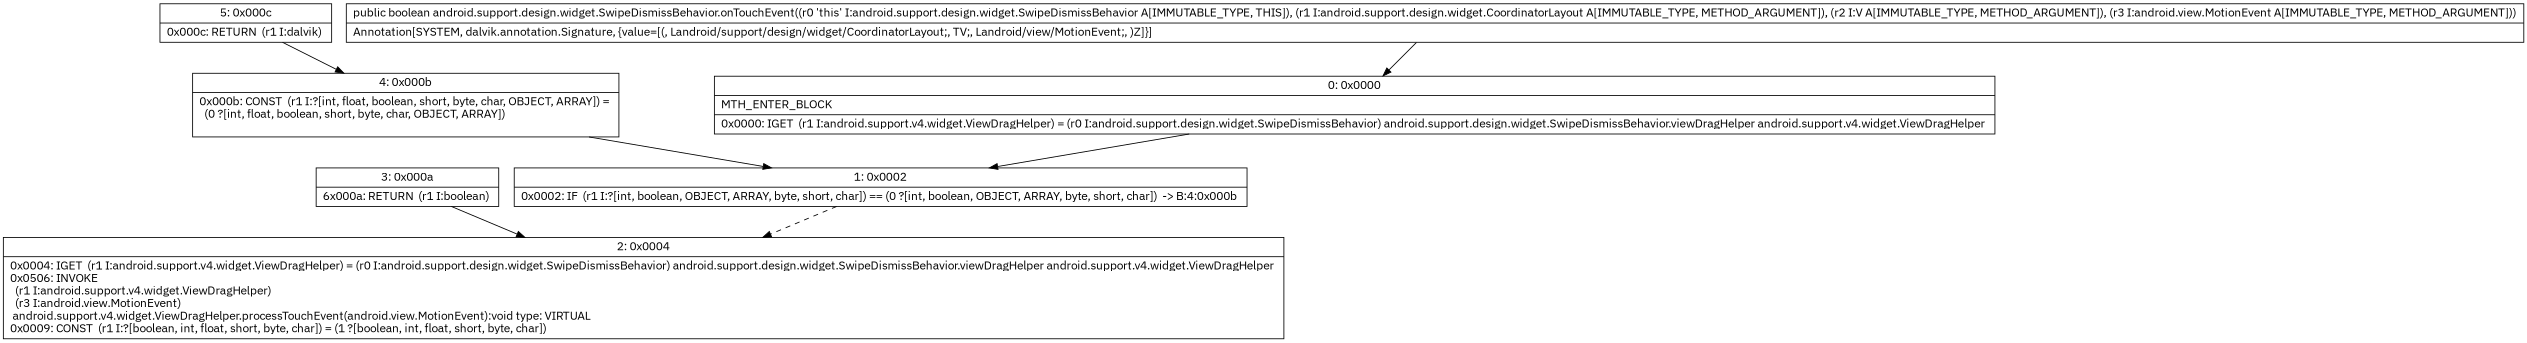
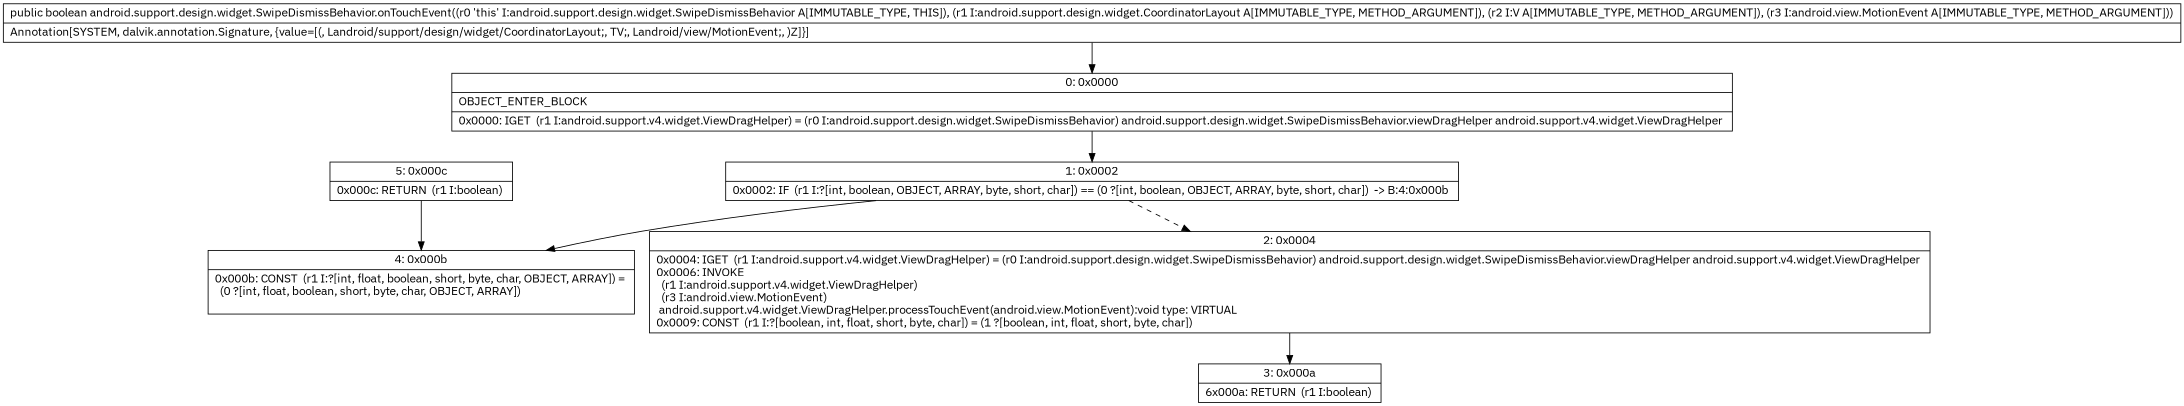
(246, 32) -> (421, 191)
(777, 105) -> (523, 102)
(676, 152) -> (715, 220)
(484, 220) -> (1290, 344)
(57, 278) -> (703, 273)
